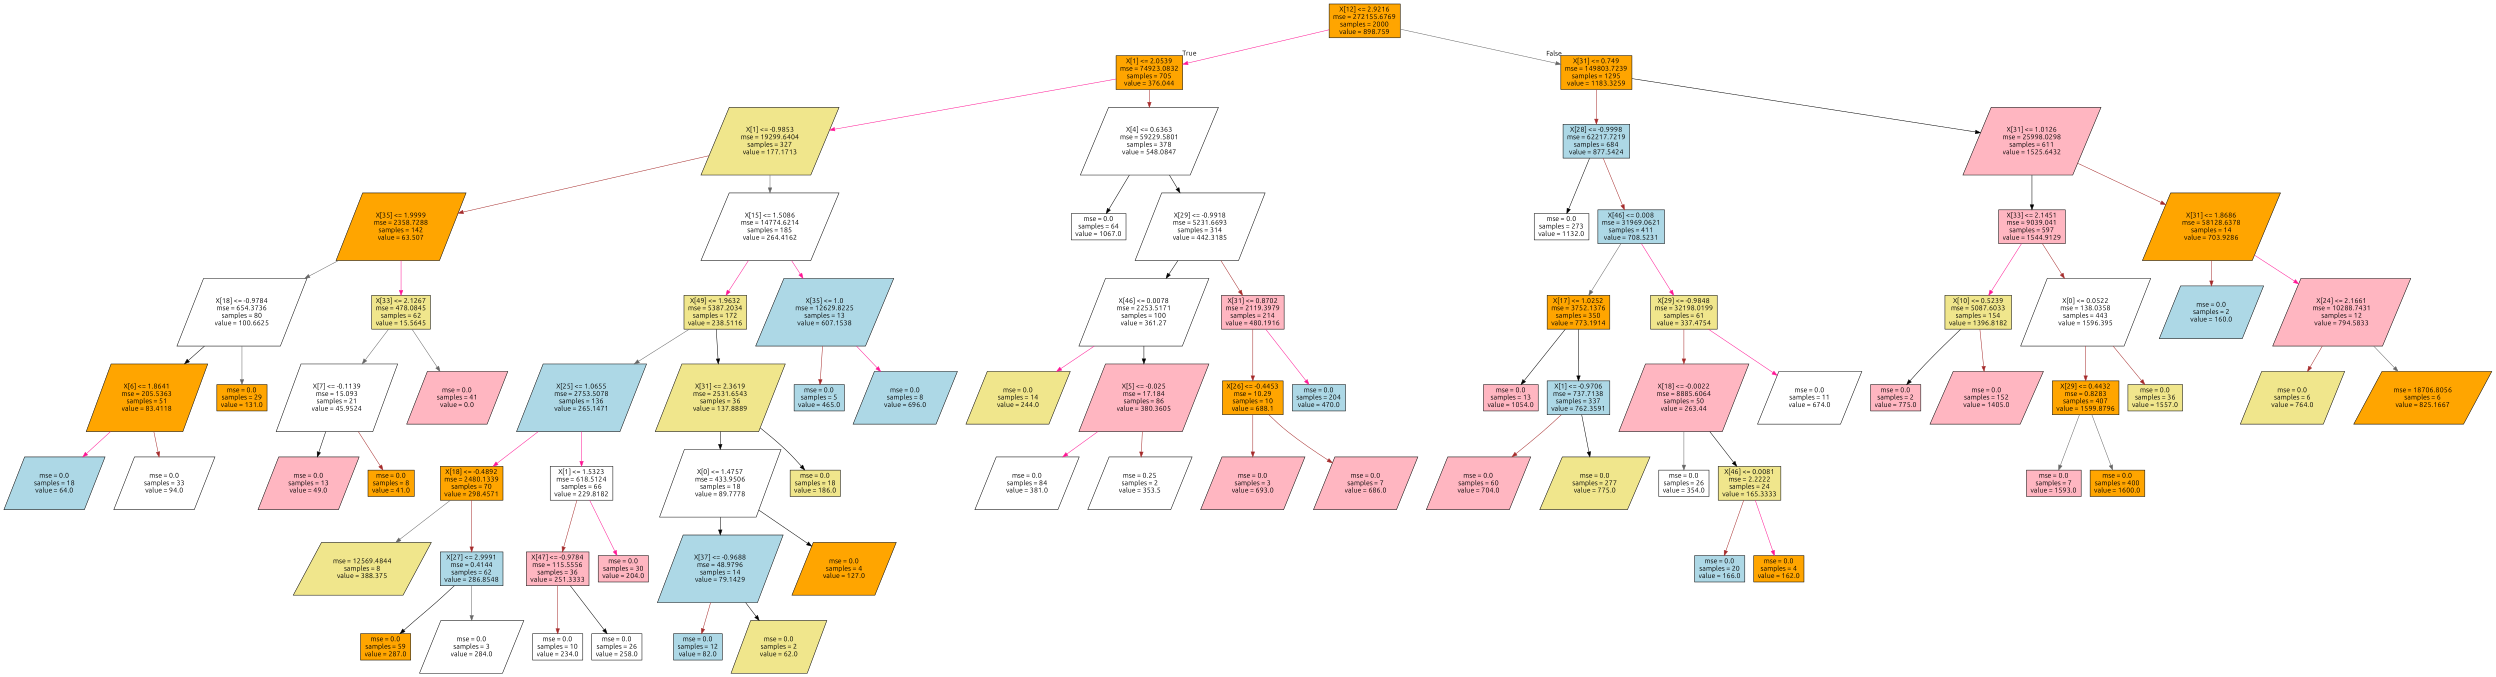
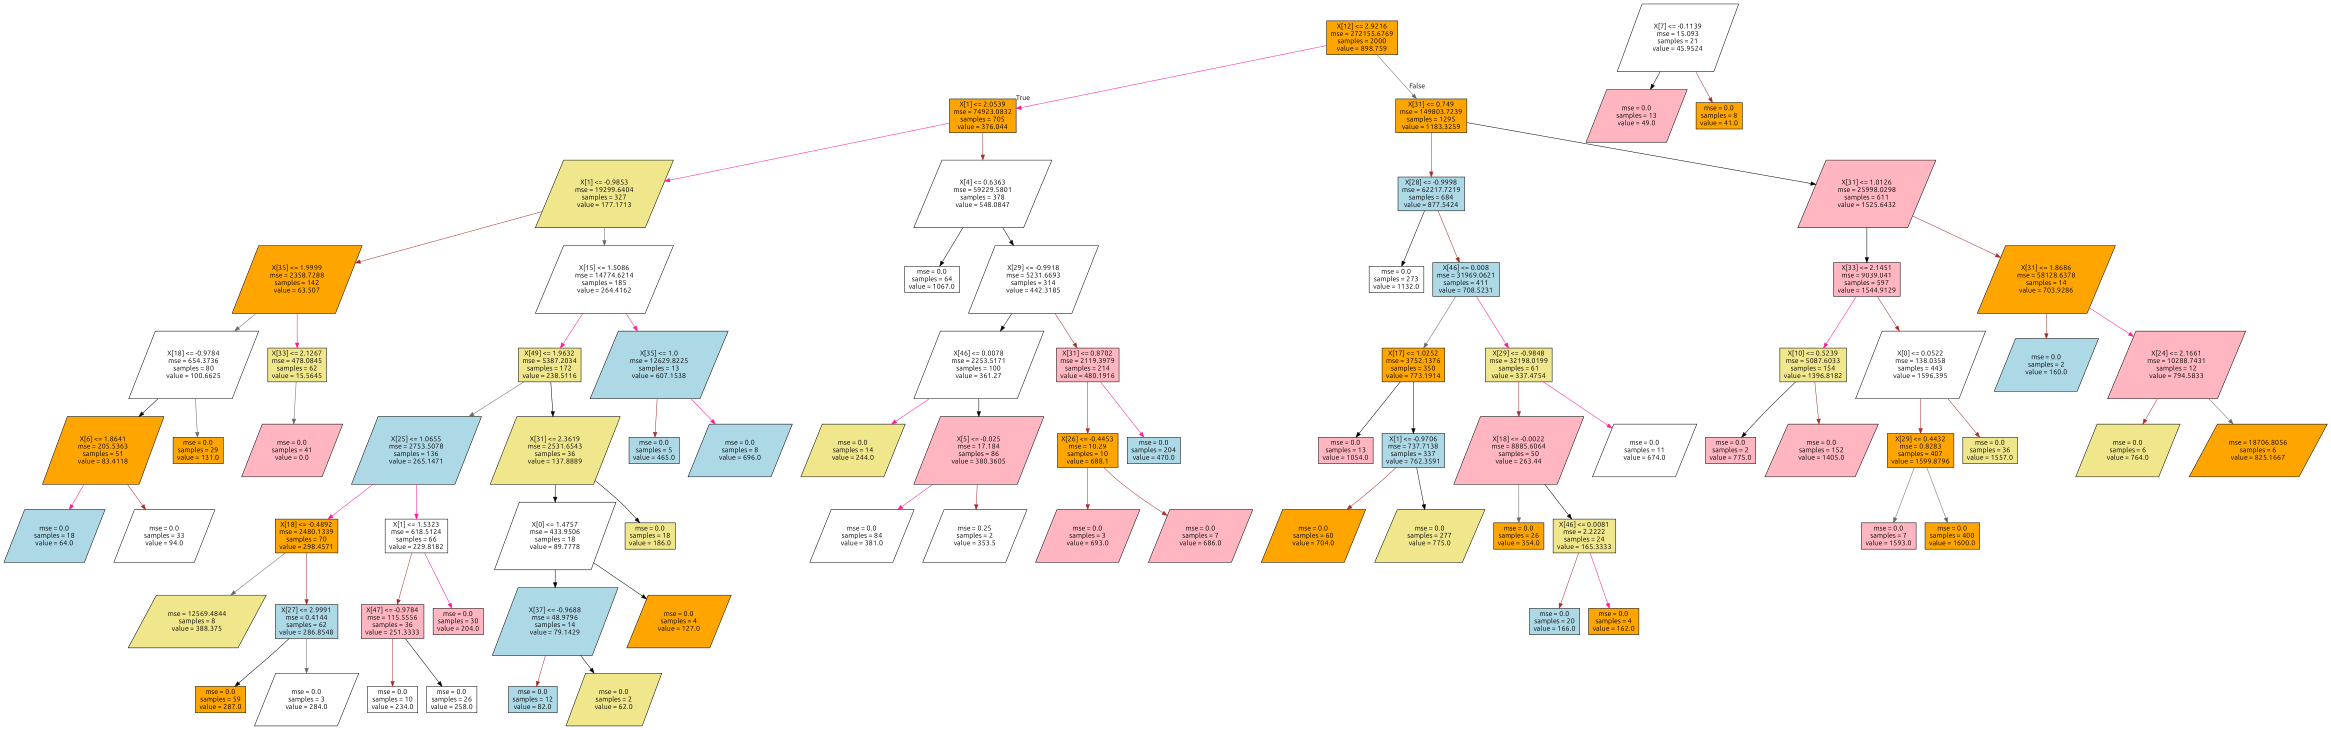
(377, 345) -> none
(1479, 483) -> (1313, 536)
(1684, 483) -> (1519, 536)
